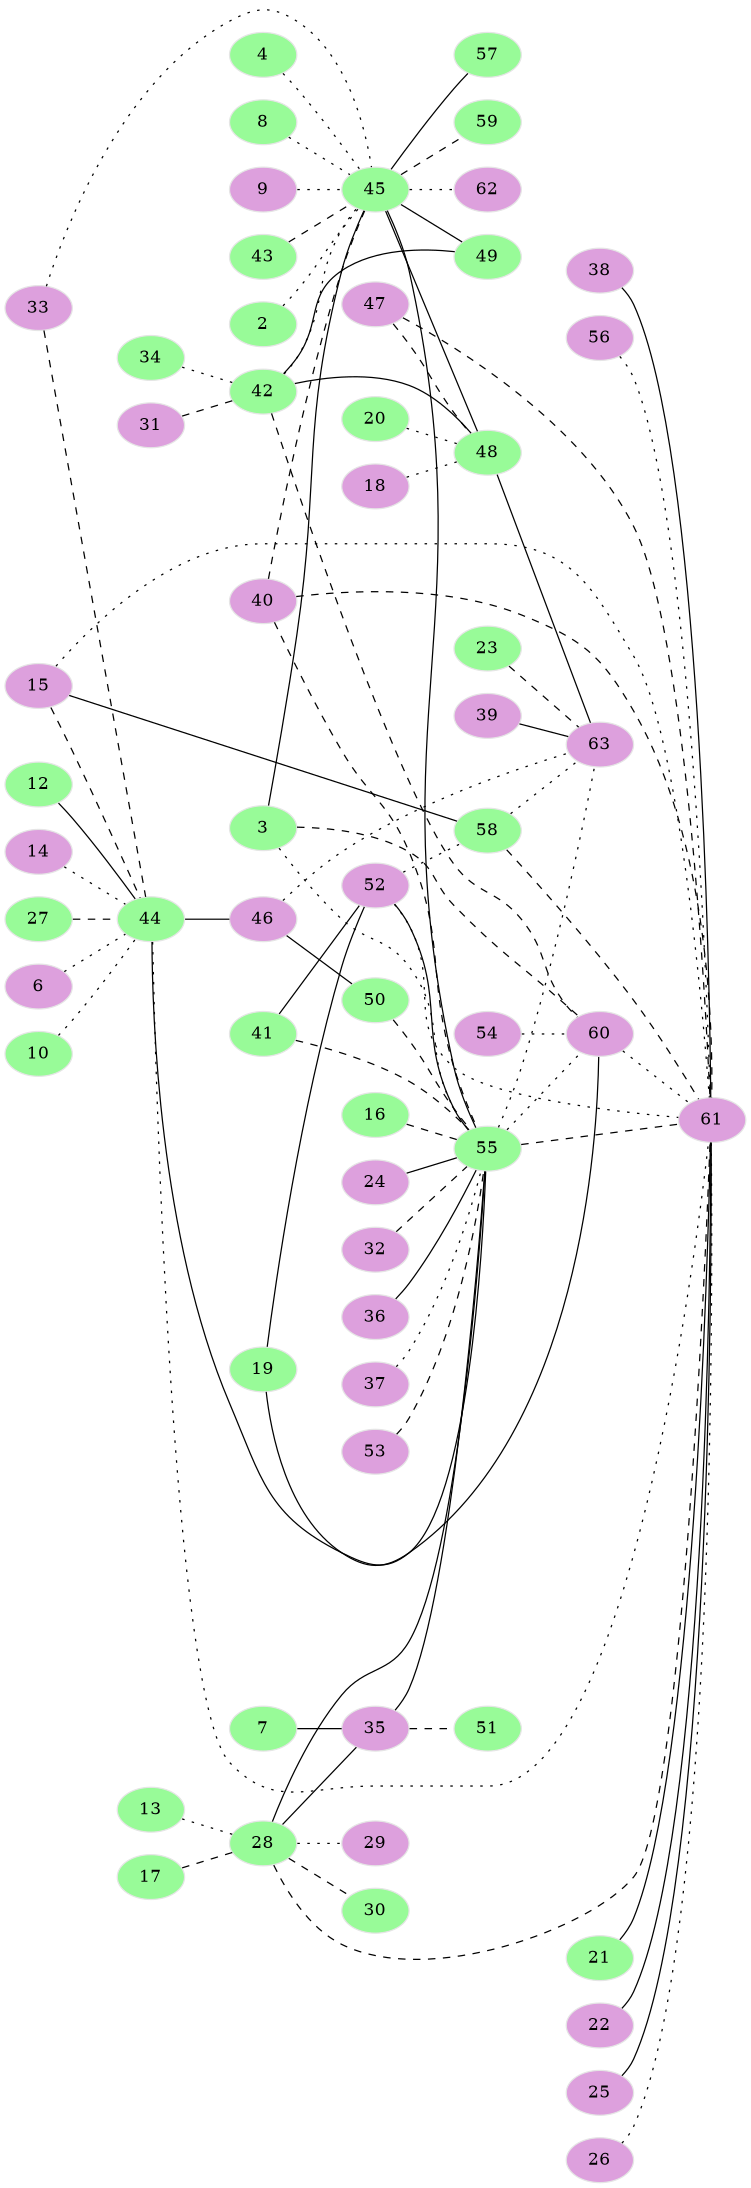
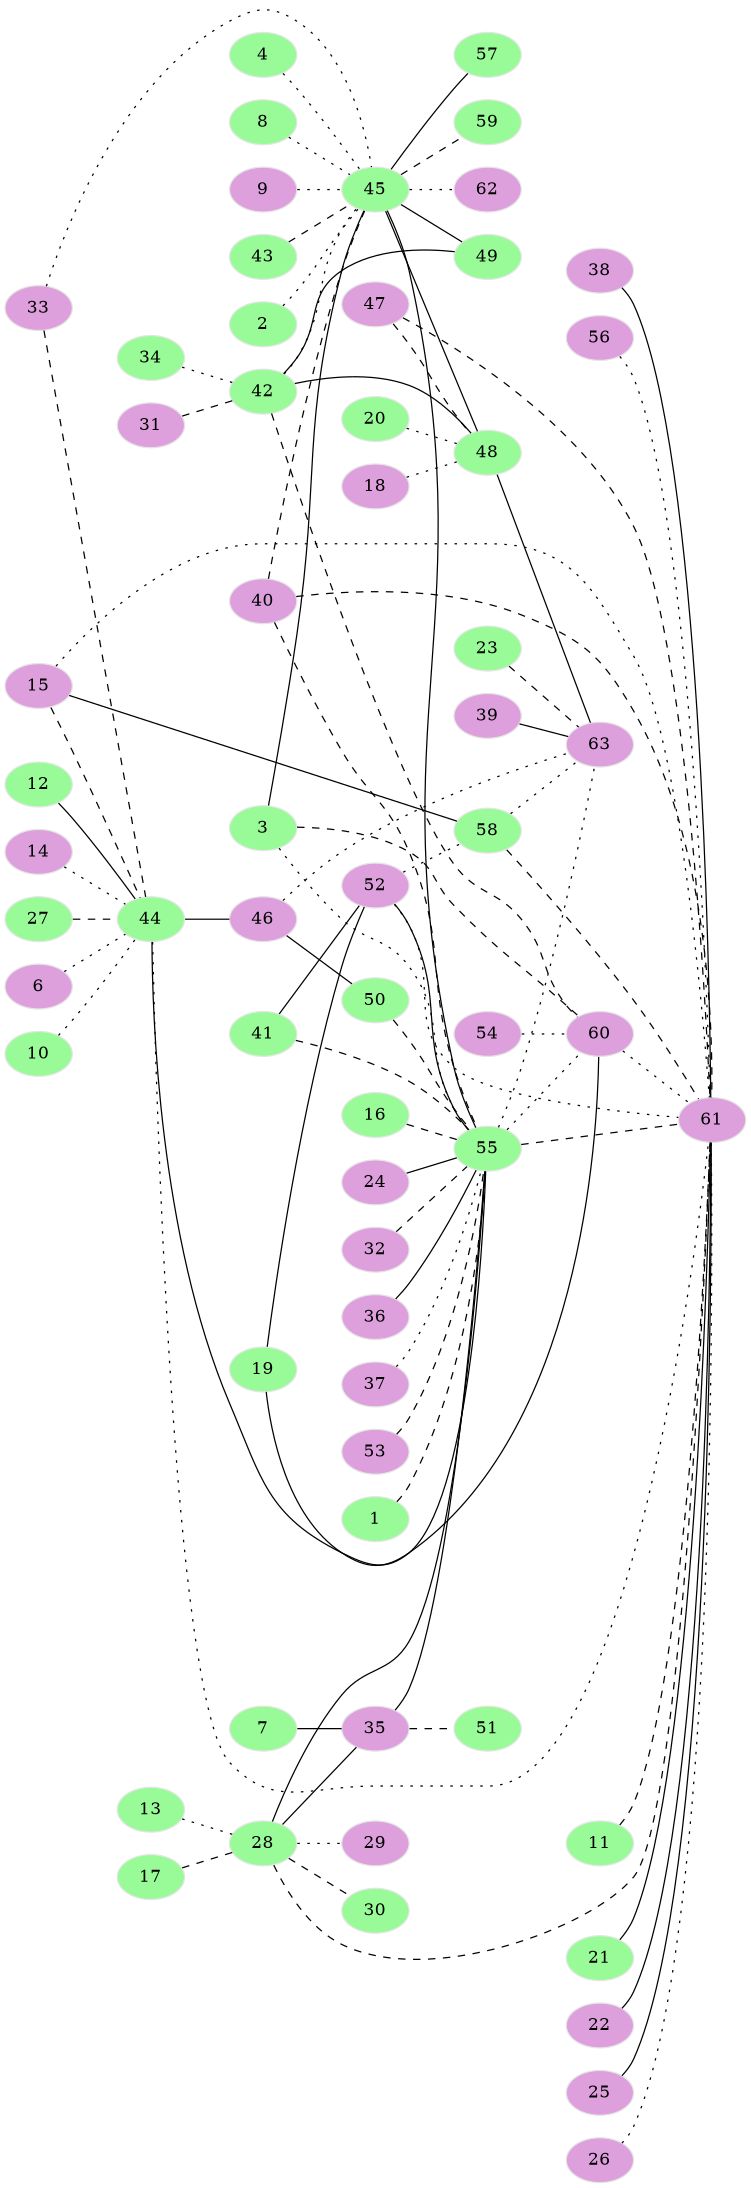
none -> (375, 1519)
none -> (600, 1843)
